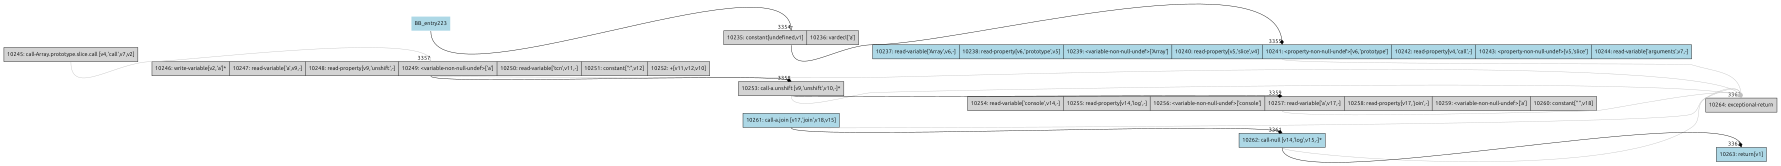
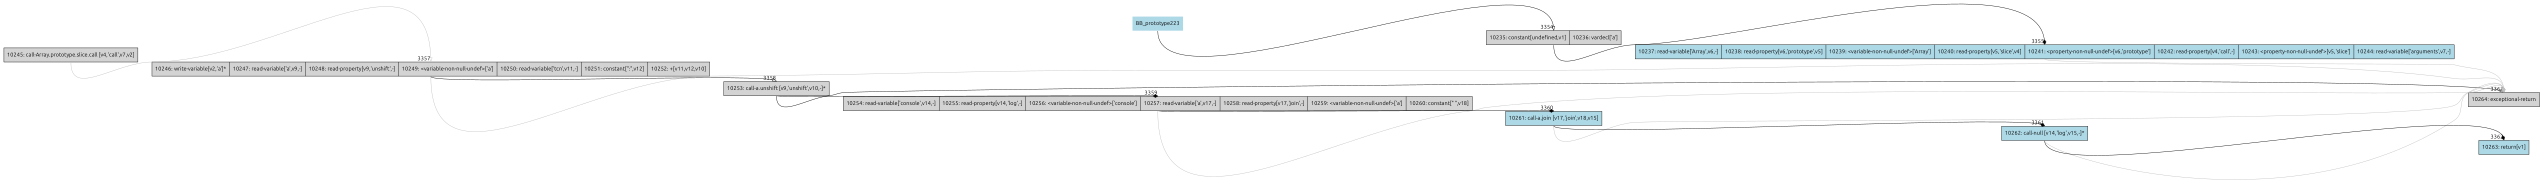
(431, 24) -> (1158, 24)
(537, 80) -> (602, 79)
(1263, 86) -> (1634, 83)
none -> (1353, 111)
